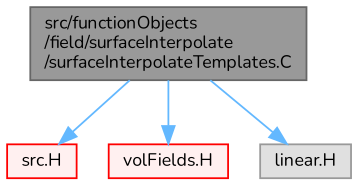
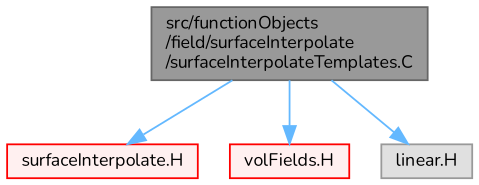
(42, 161) -> (102, 161)
